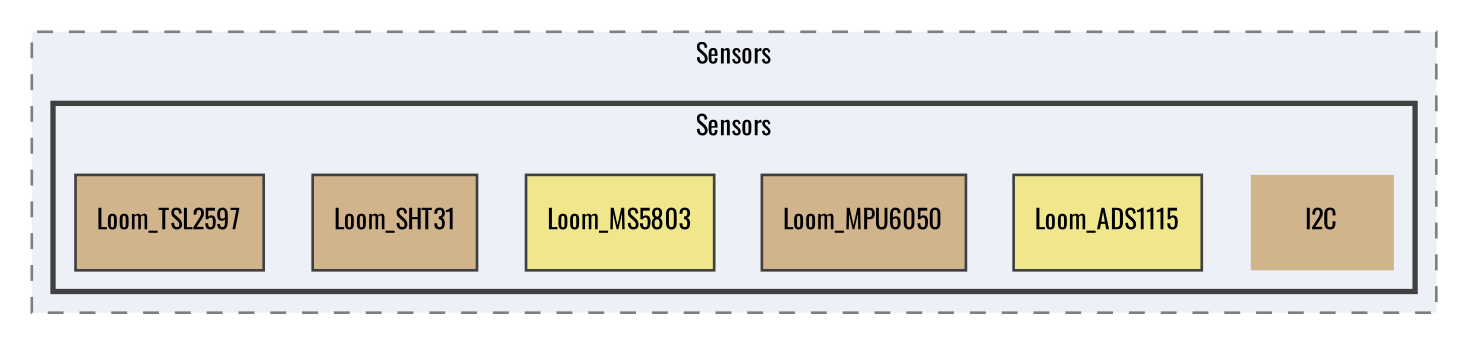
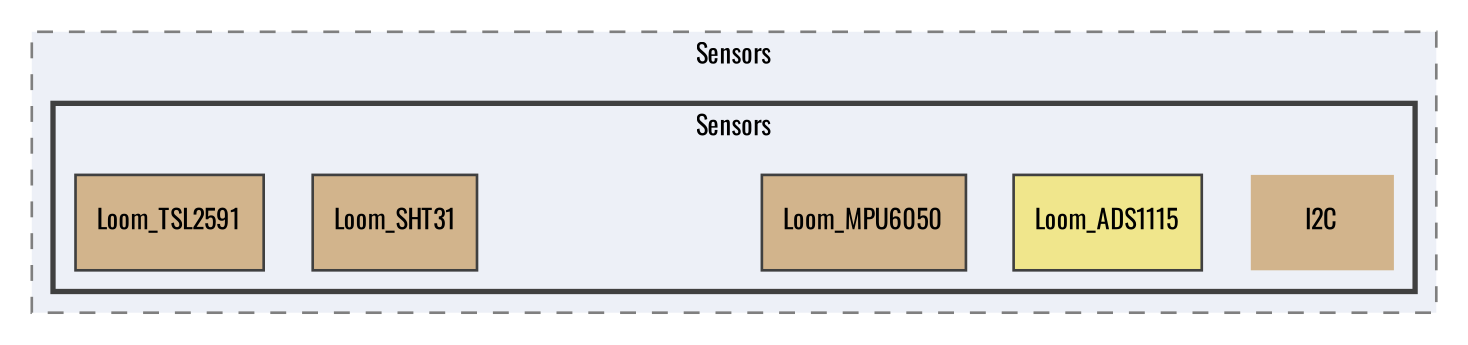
(170, 223) -> (170, 223)
(620, 223) -> none
